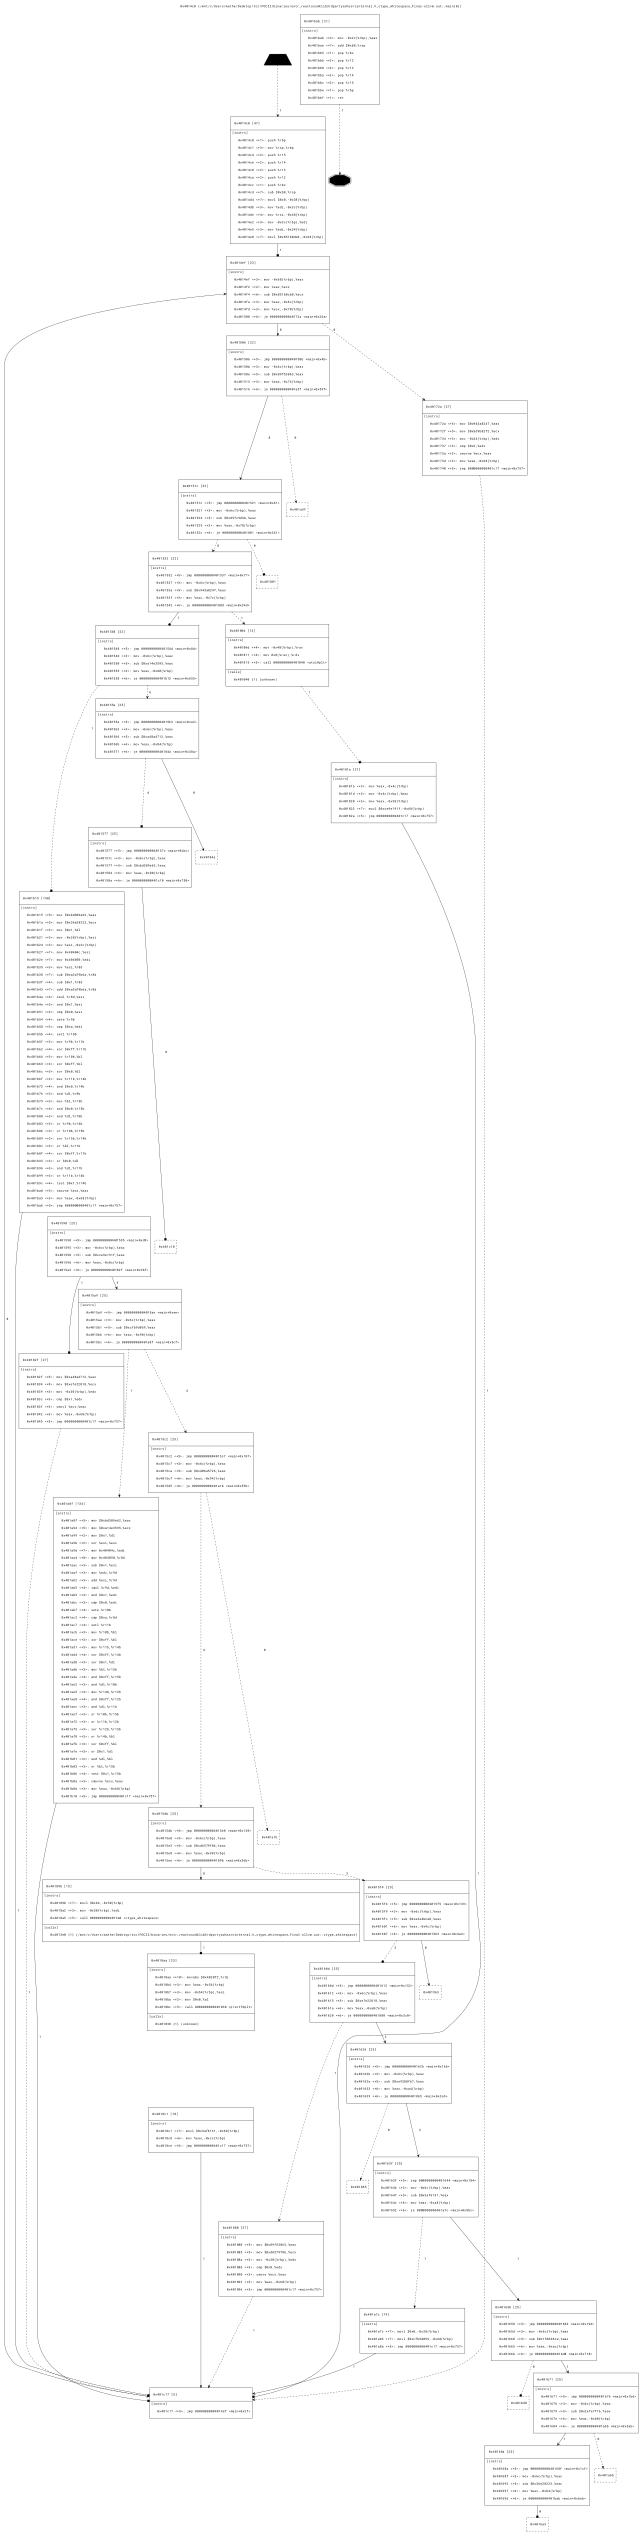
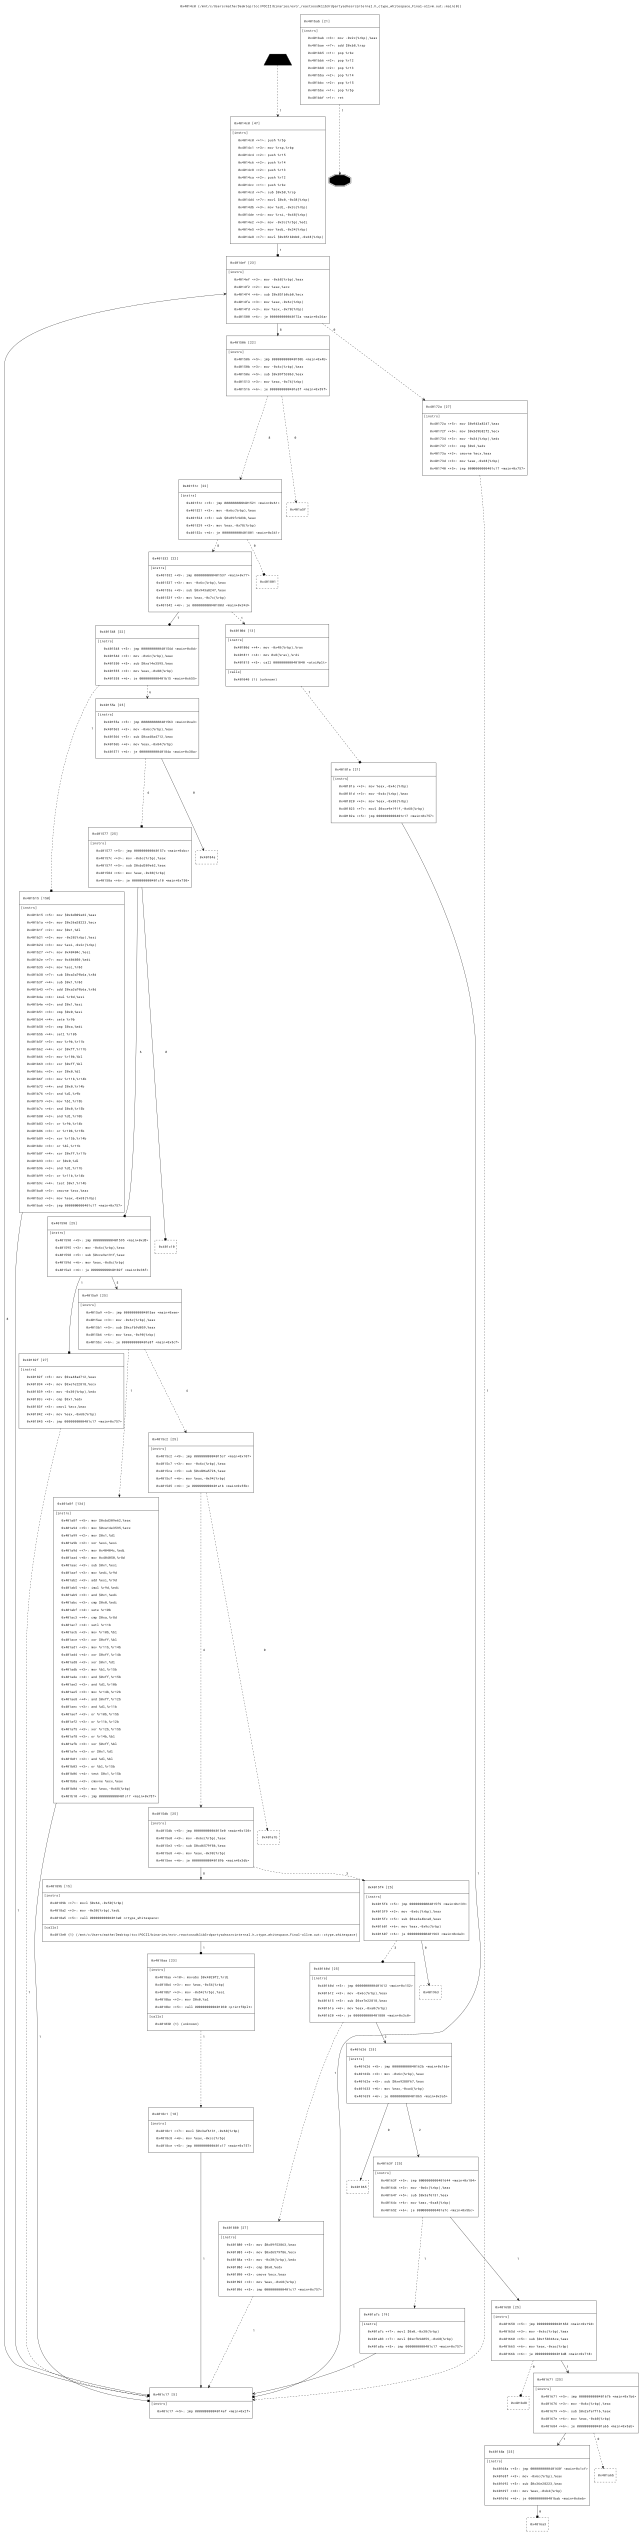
(254, 437) -> (254, 437)
none -> (136, 1051)
none -> (201, 2068)
(375, 2141) -> (375, 2141)
